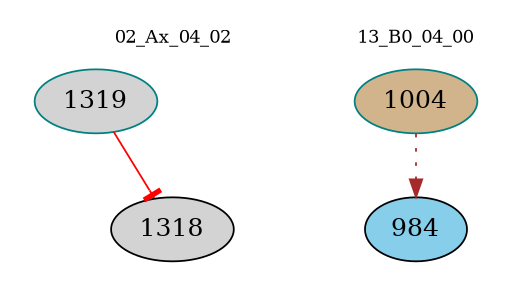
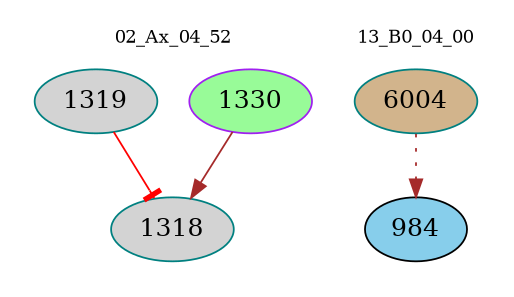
(173, 38) -> (173, 38)
none -> (251, 101)
(416, 101) -> (416, 101)
(172, 229) -> (172, 229)
